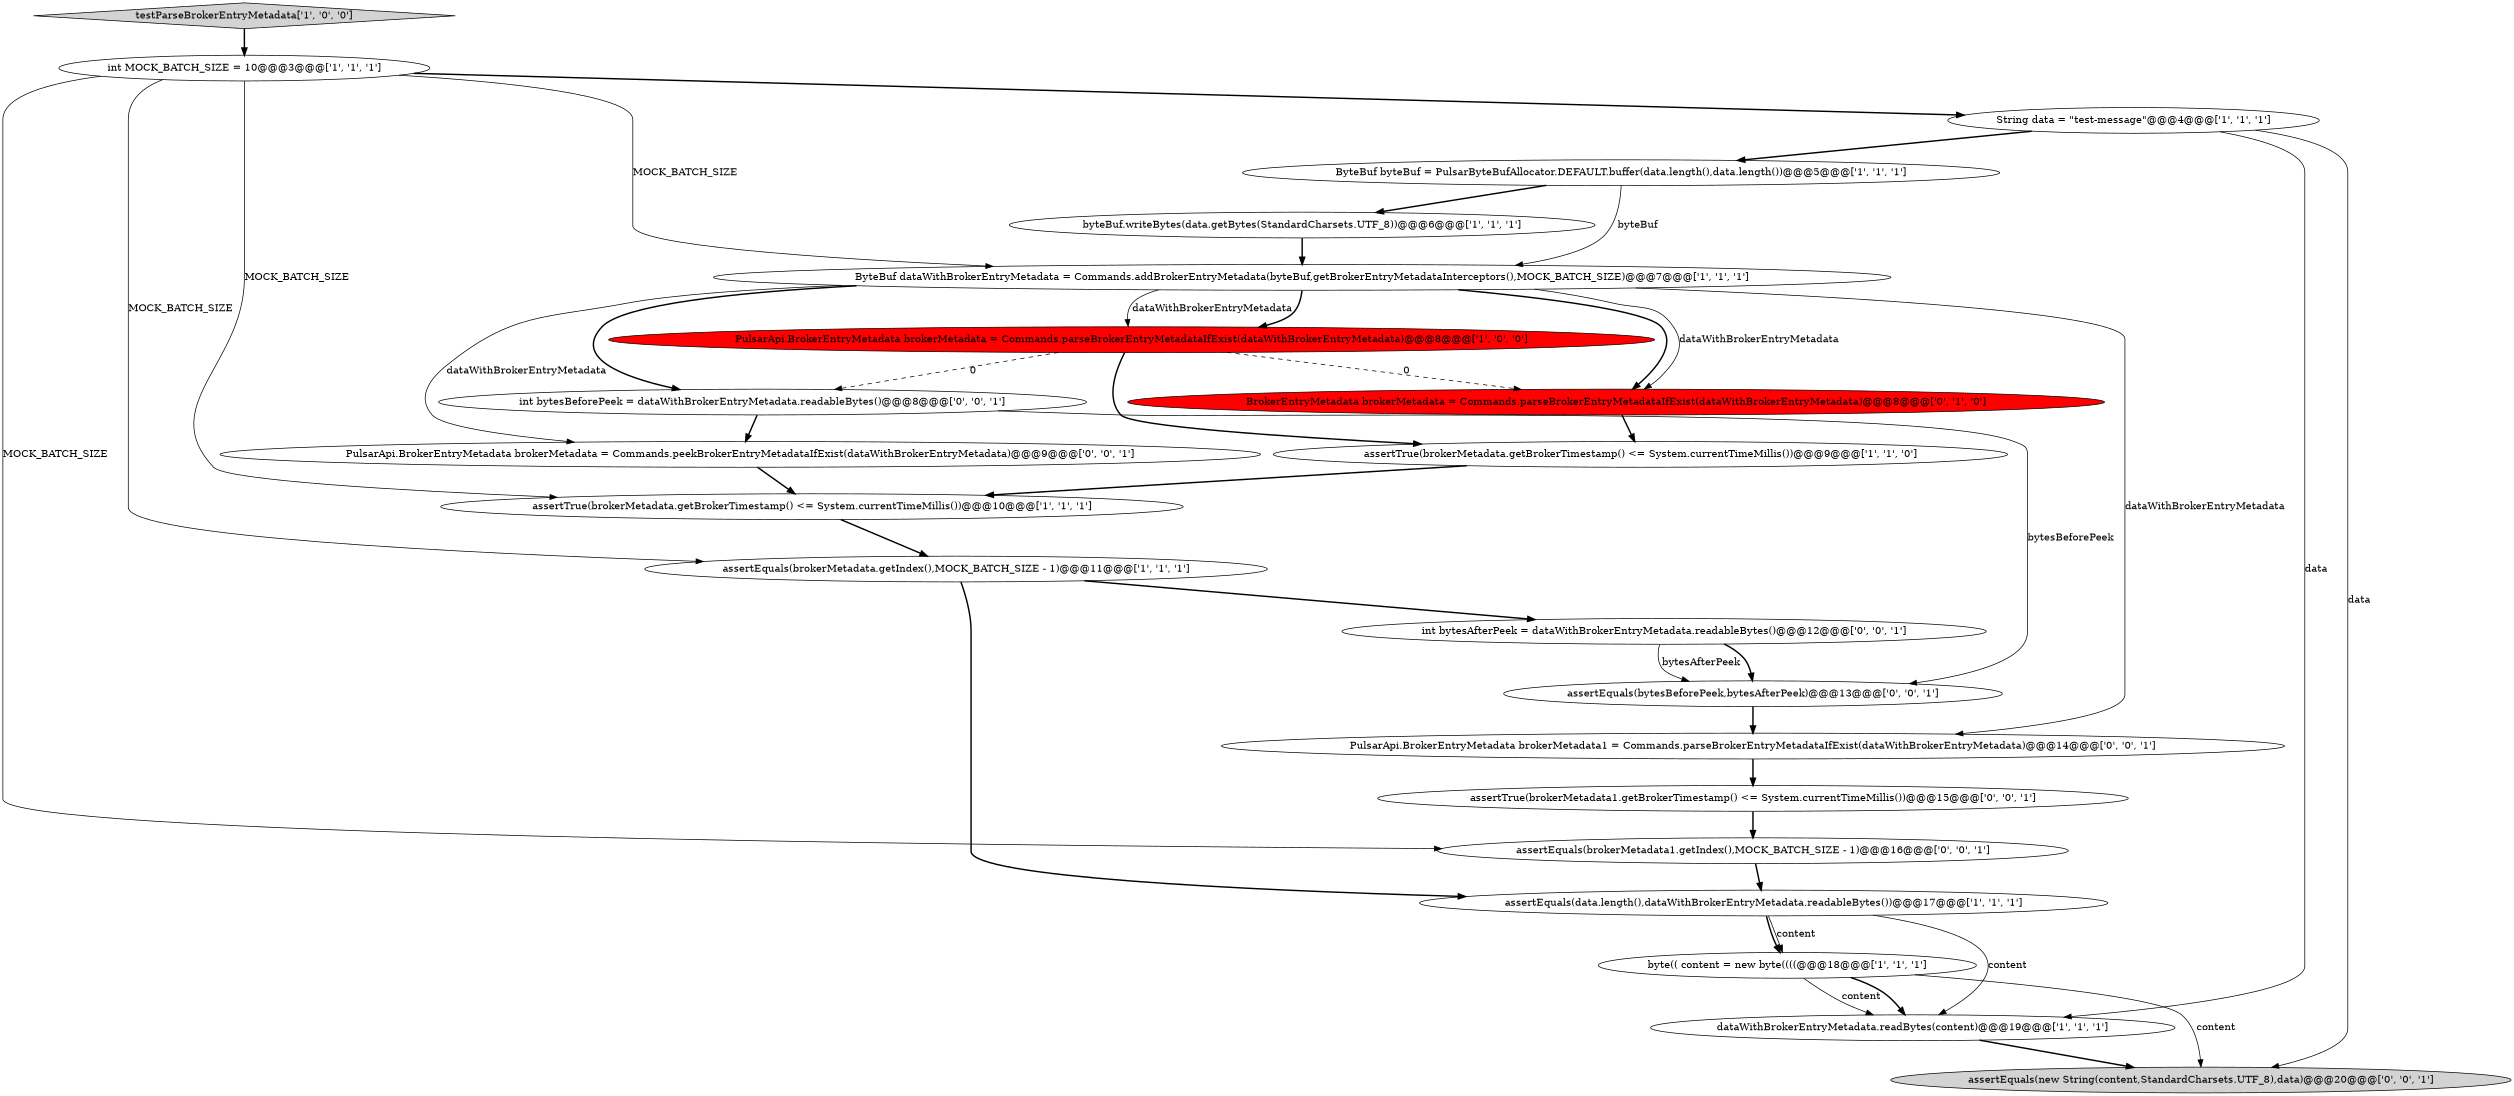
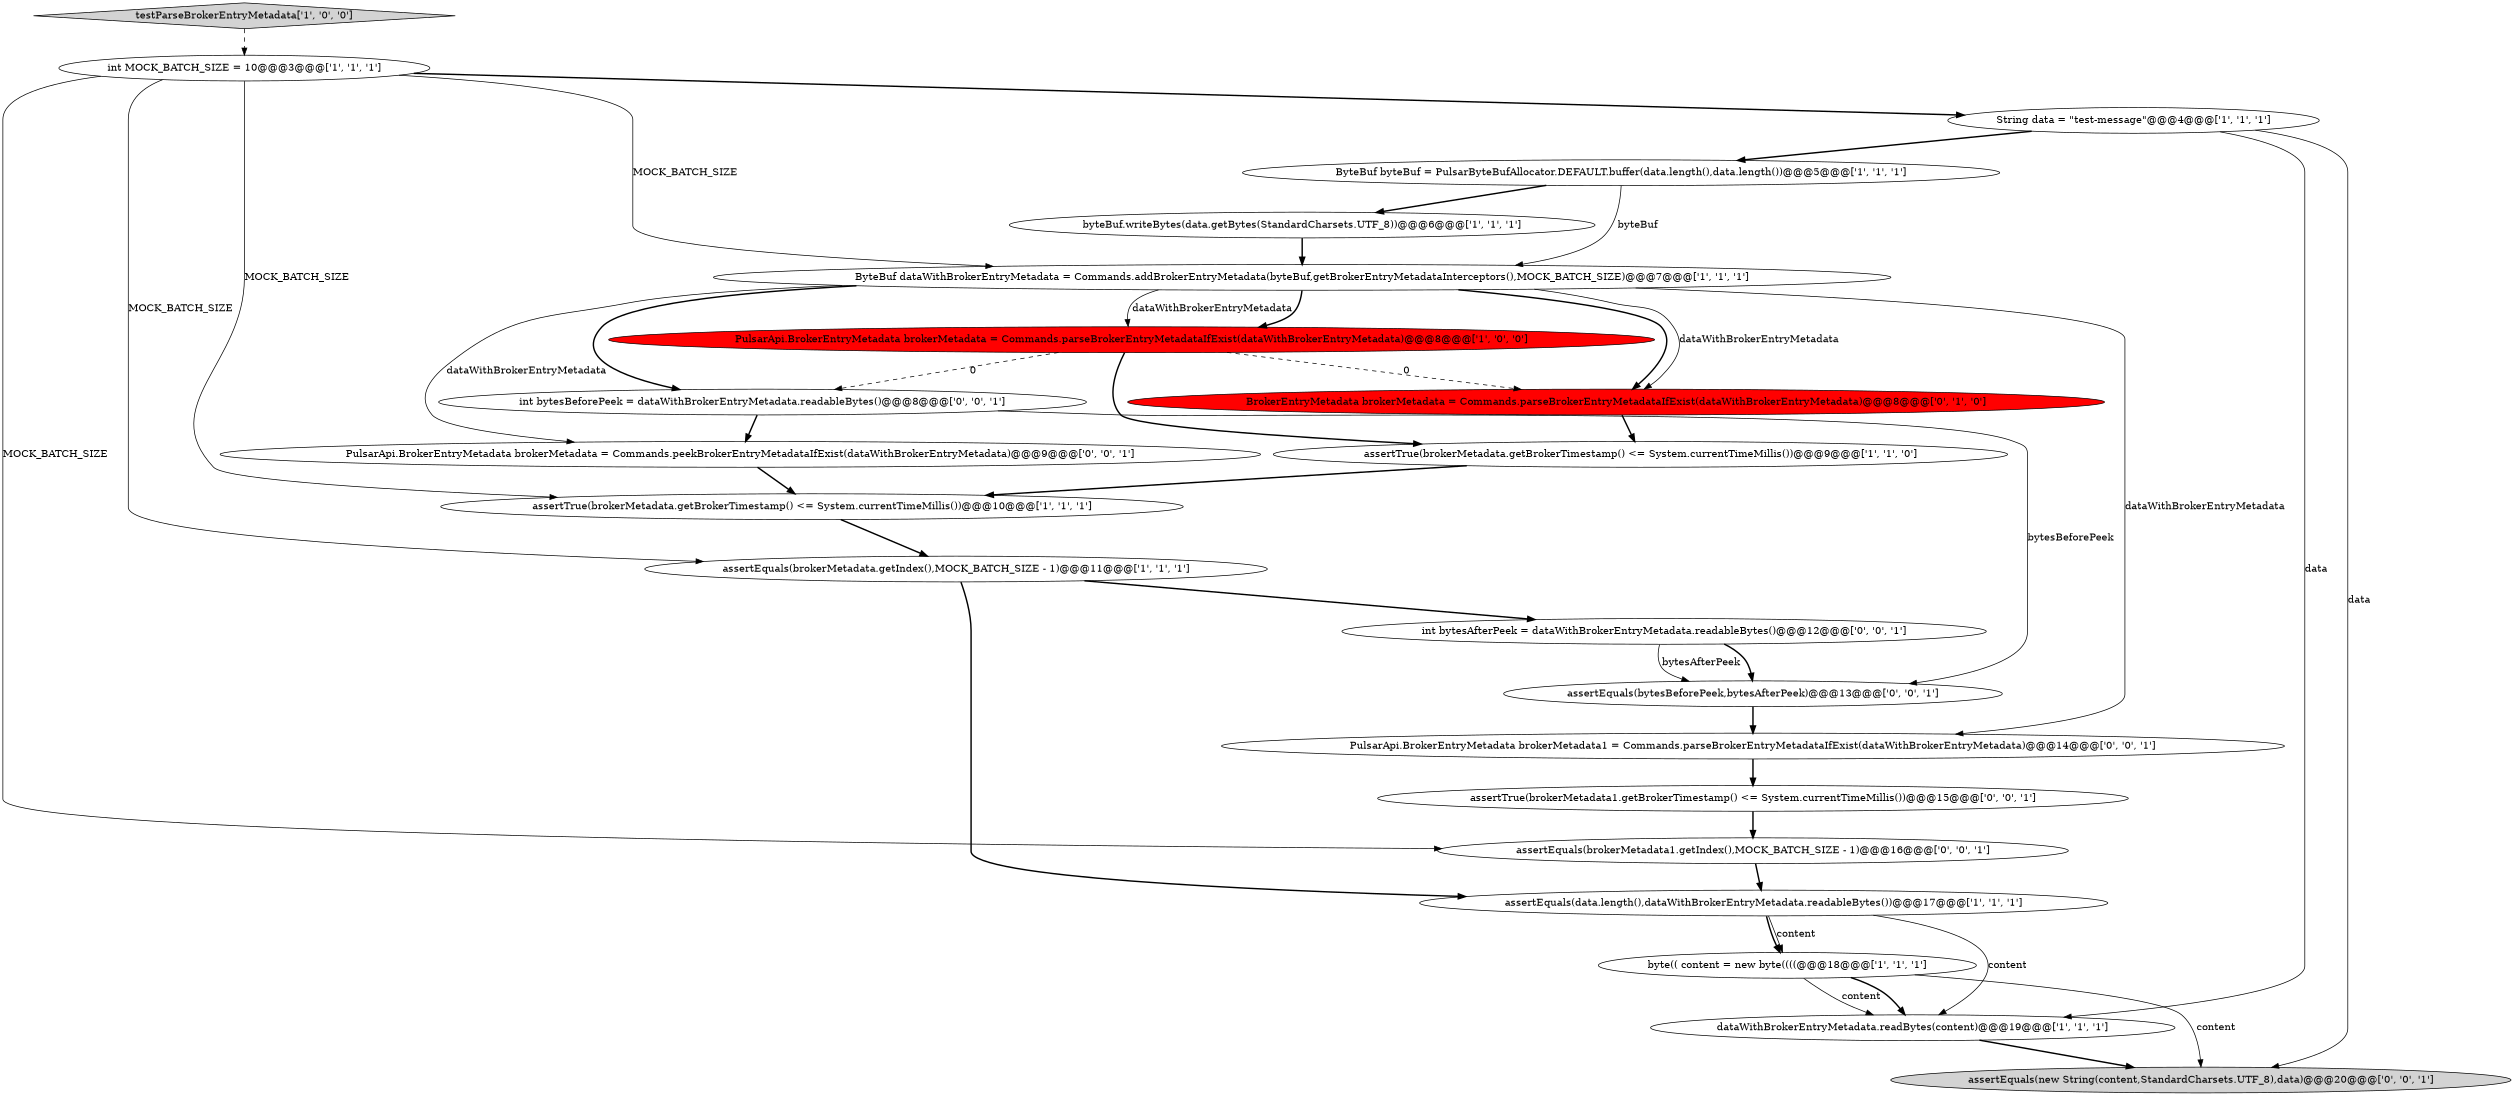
(244, 38) -> (244, 38)
